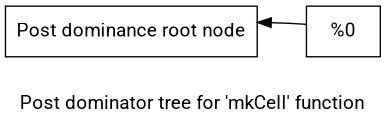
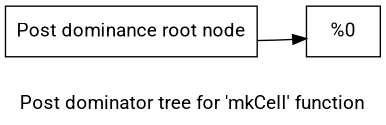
(289, 23) -> (275, 40)
